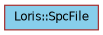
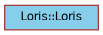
(52, 18) -> (52, 18)
